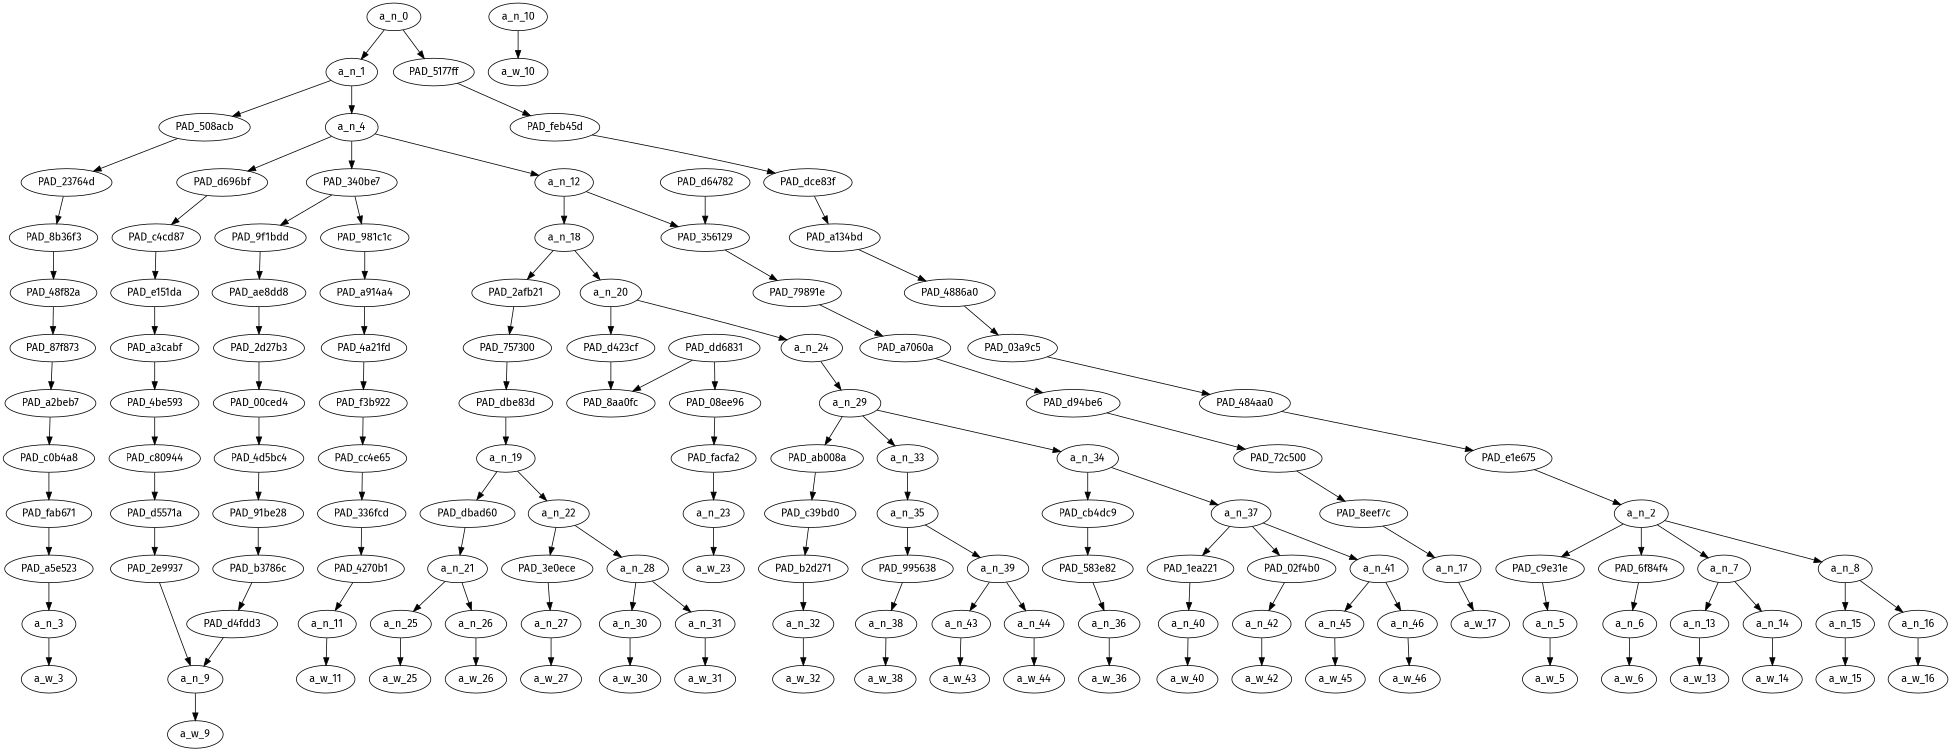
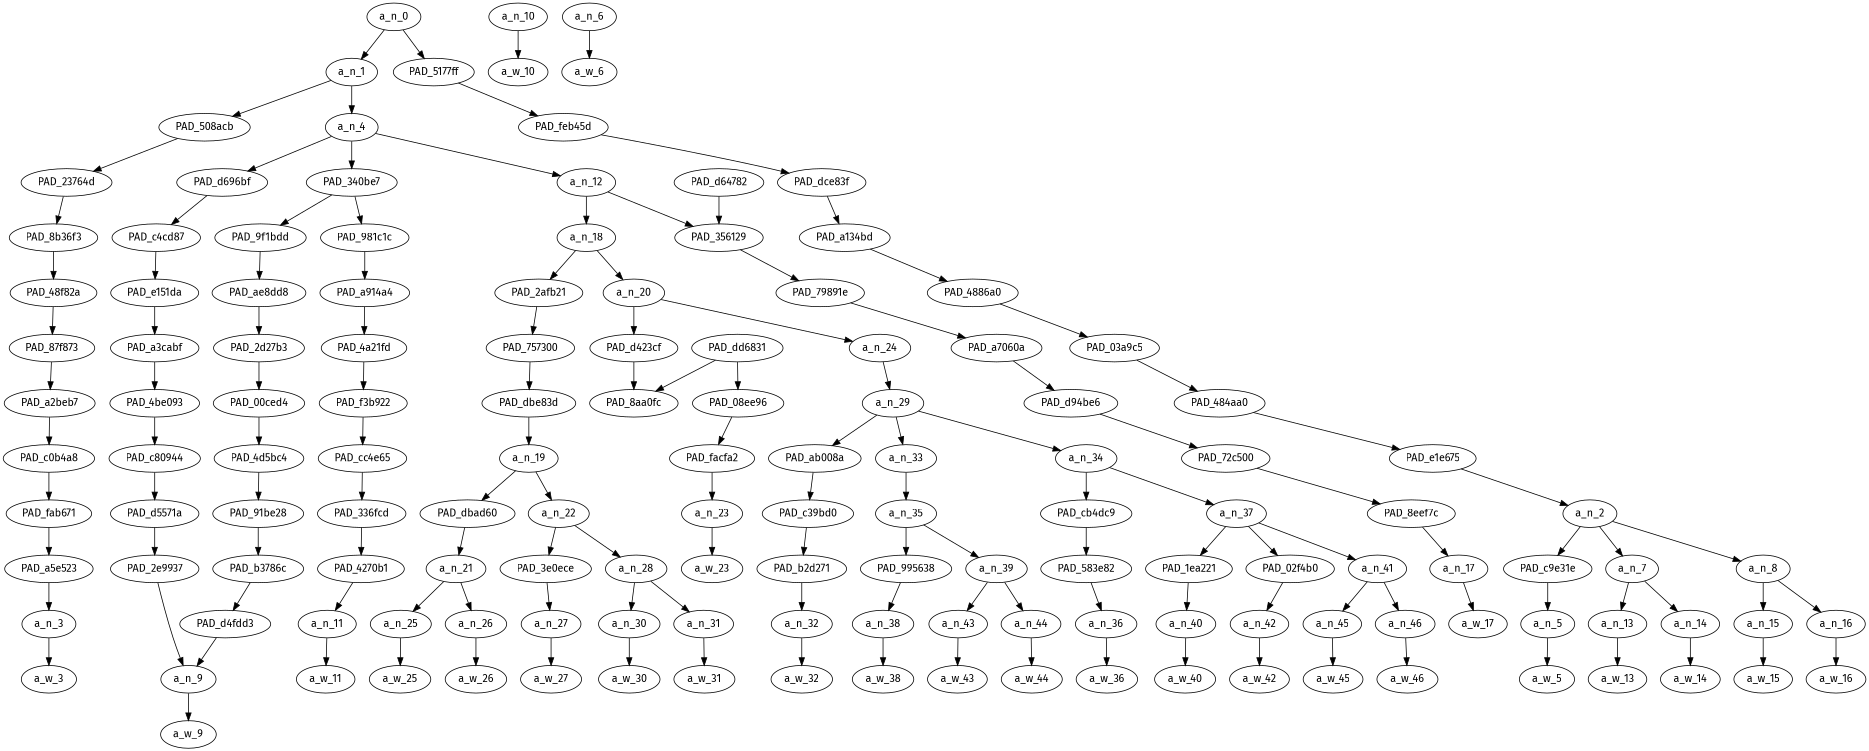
(155, 403) -> (155, 403)
(1641, 569) -> none
